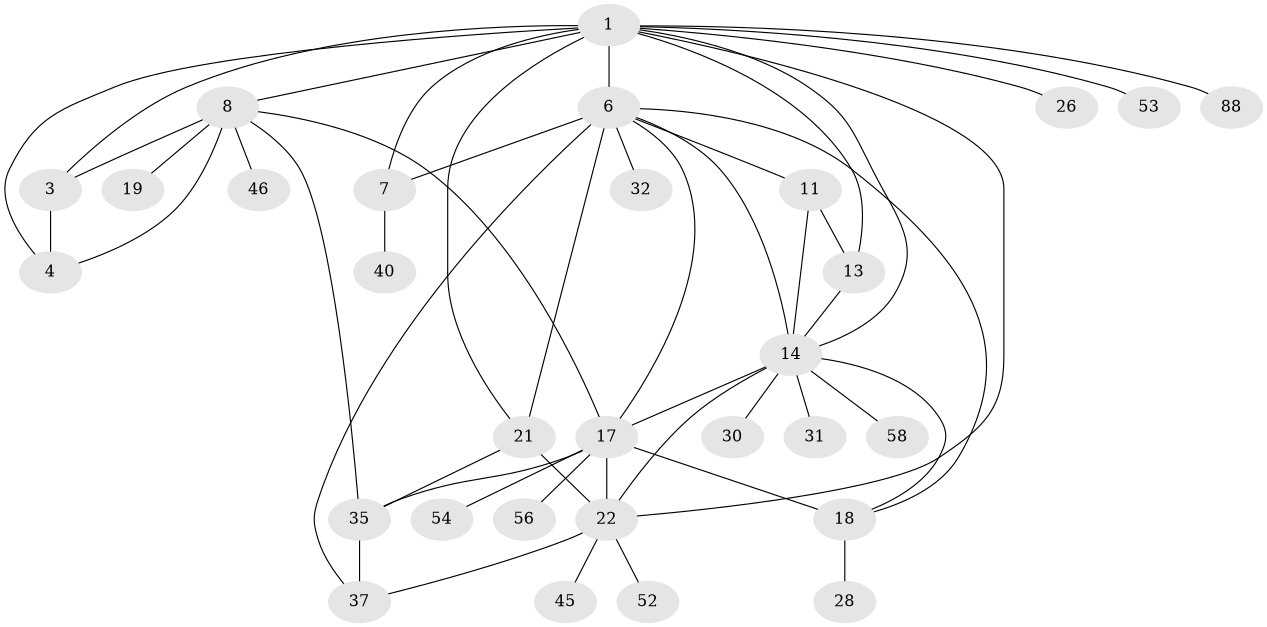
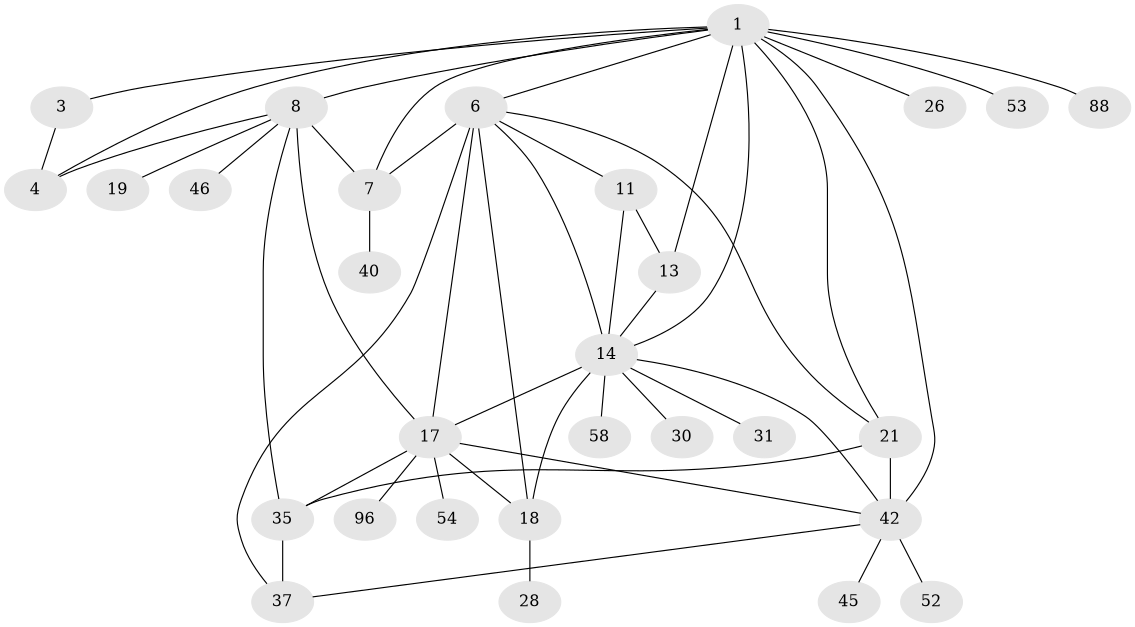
(139, 148) -> (333, 149)
(641, 190) -> none
(524, 520) -> (365, 520)
(607, 520) -> (890, 520)
